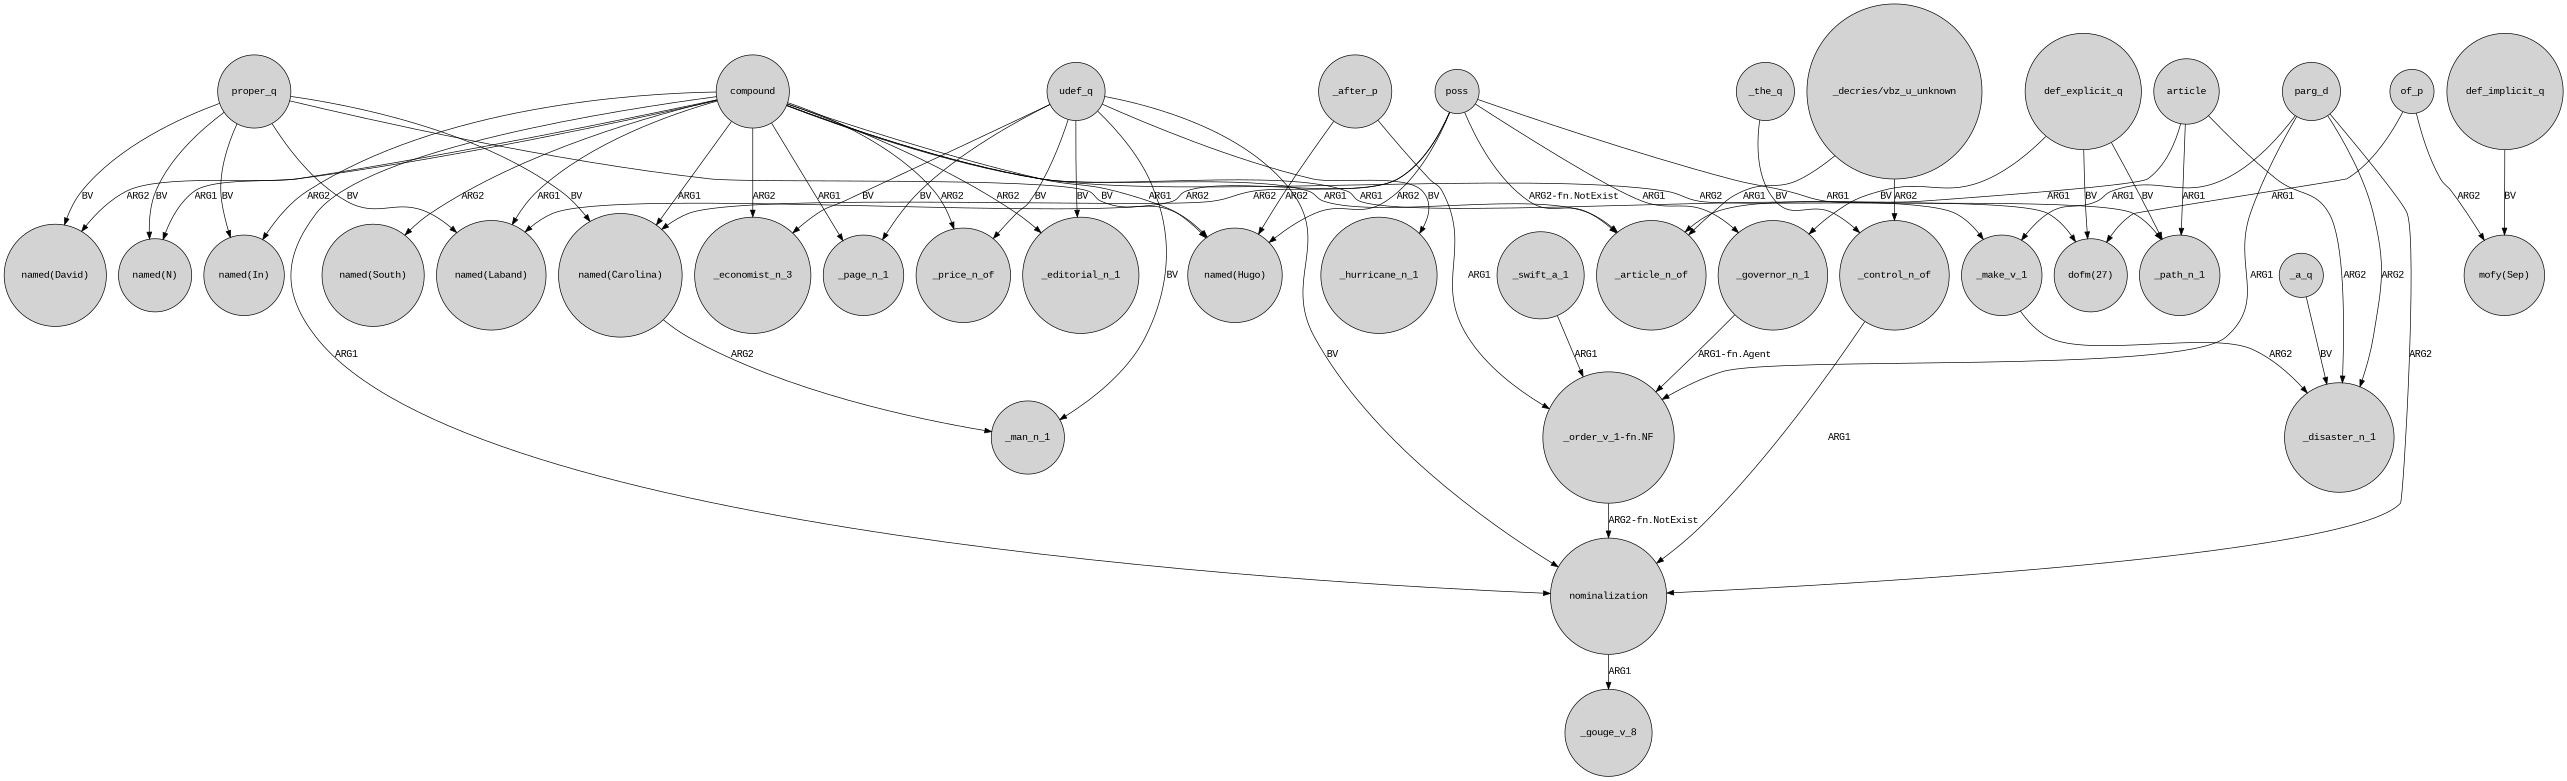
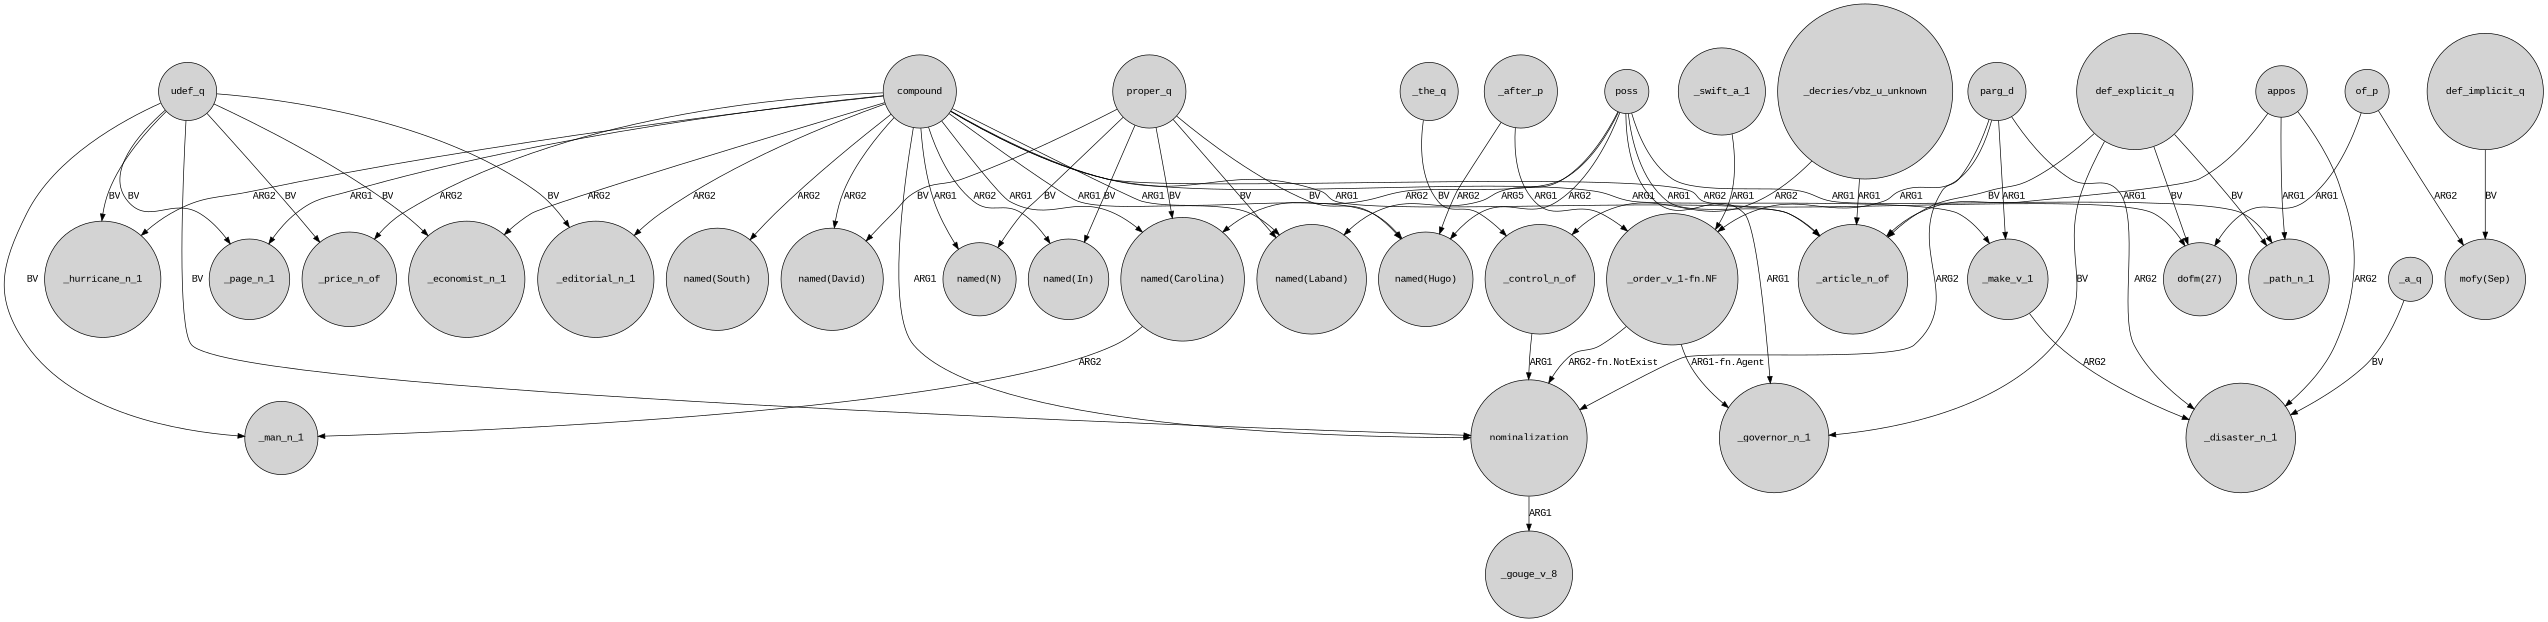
(2187, 91) -> (2282, 91)
none -> (510, 145)
none -> (1997, 189)
(1198, 196) -> (1513, 196)
(1574, 196) -> (1679, 196)
(753, 275) -> (467, 279)
(1698, 351) -> (1698, 377)
